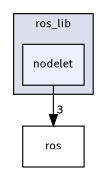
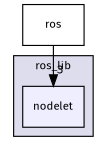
(53, 102) -> (53, 63)
